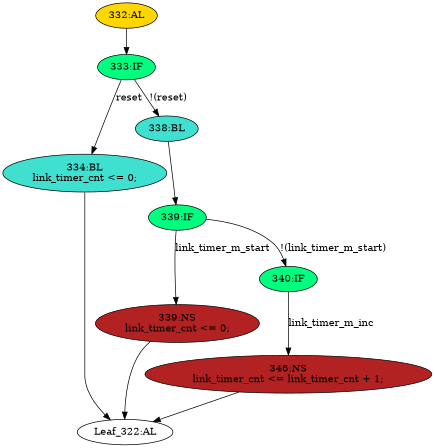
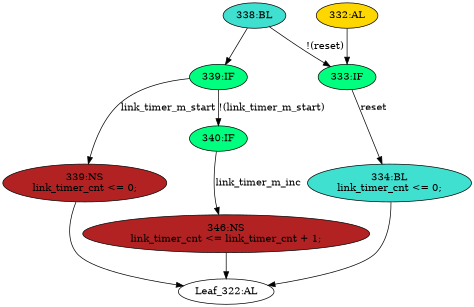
(145, 95) -> (296, 45)
